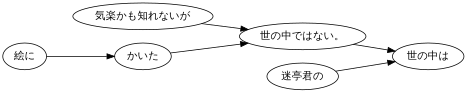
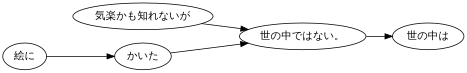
(303, 76) -> none
